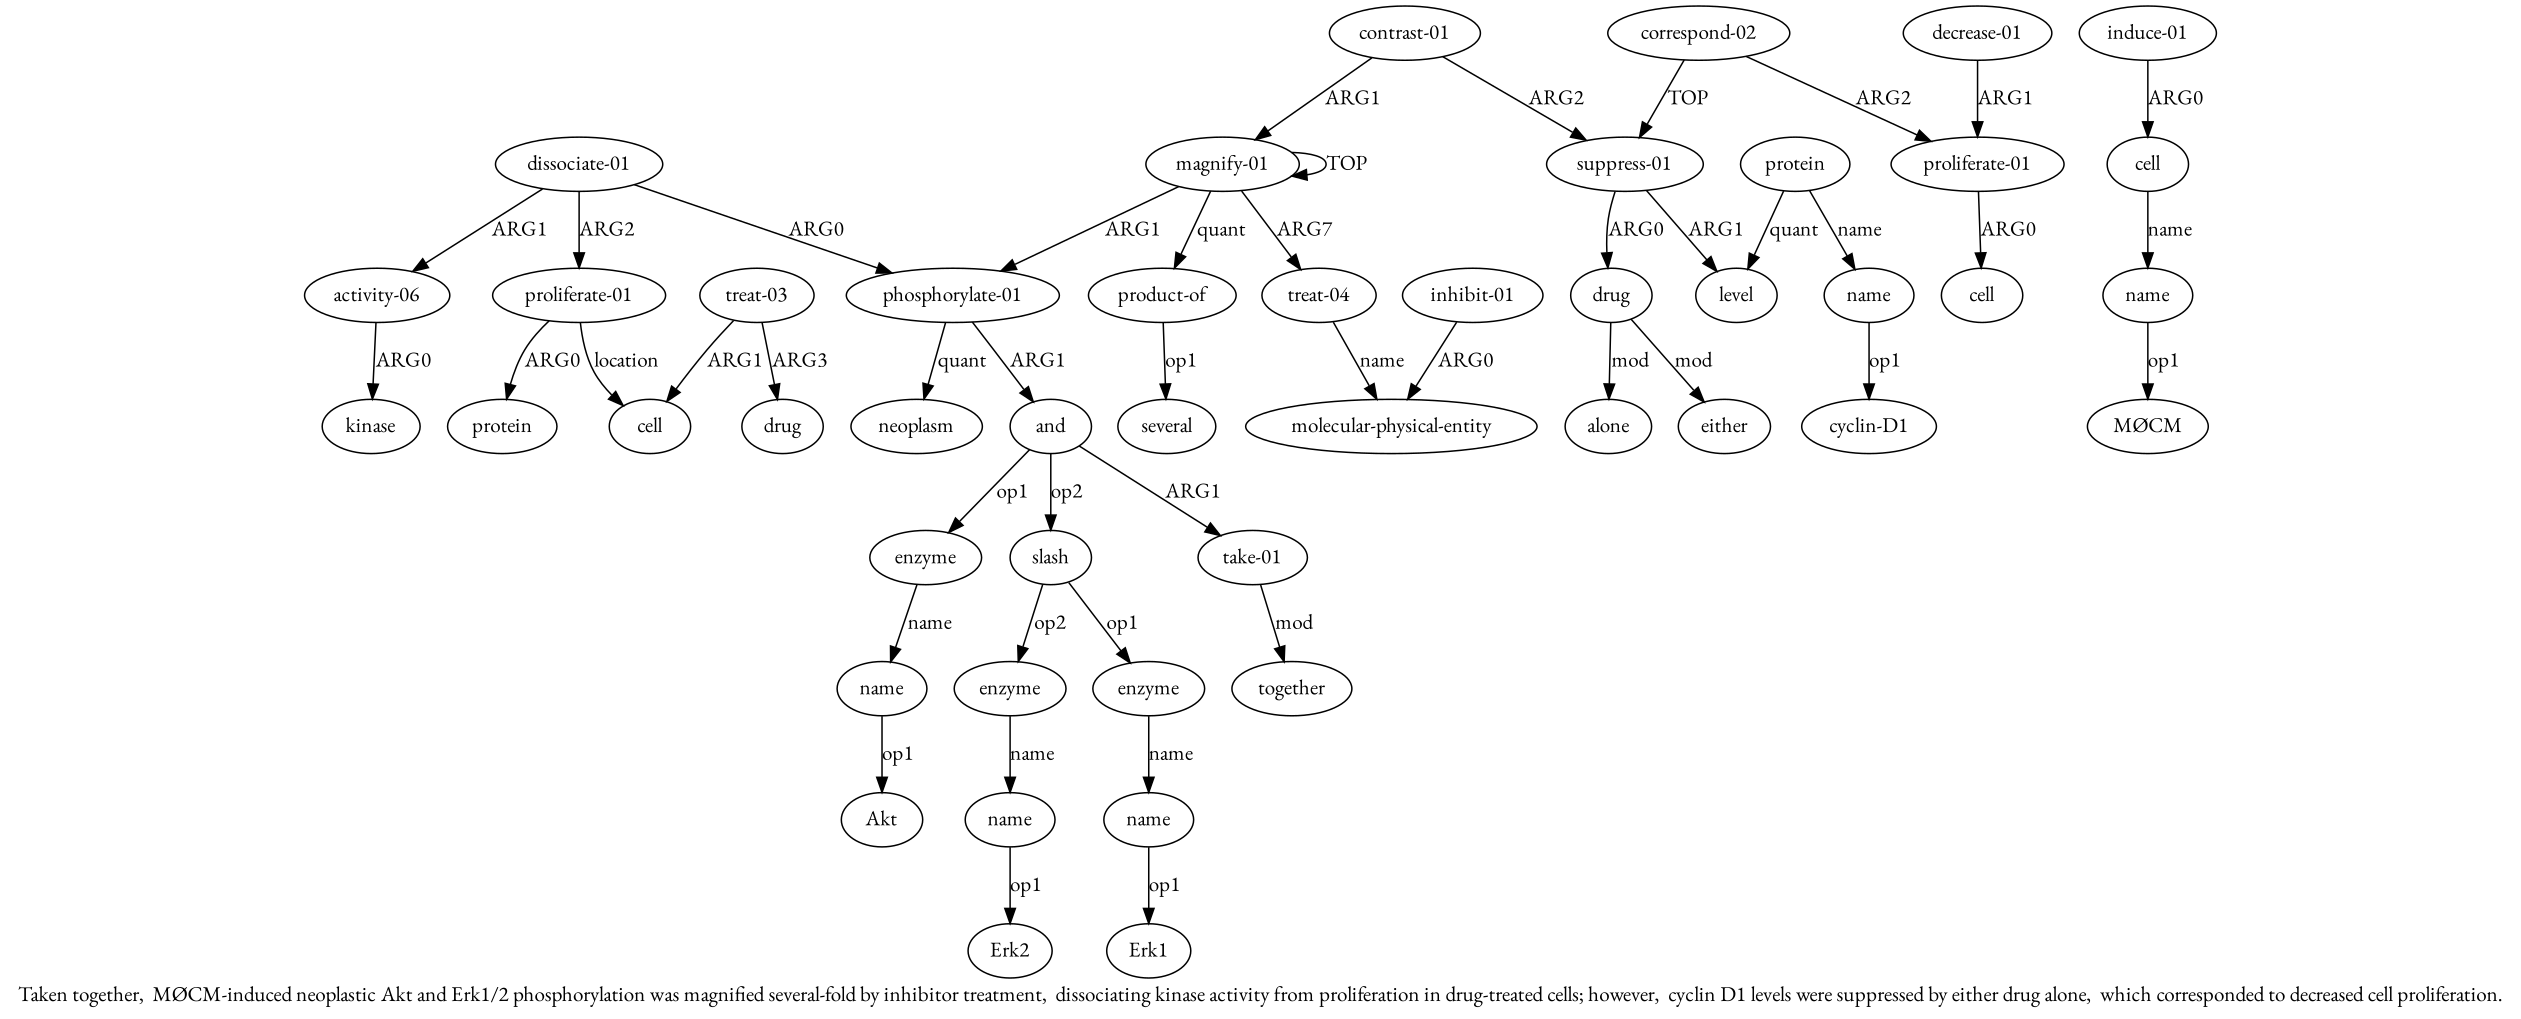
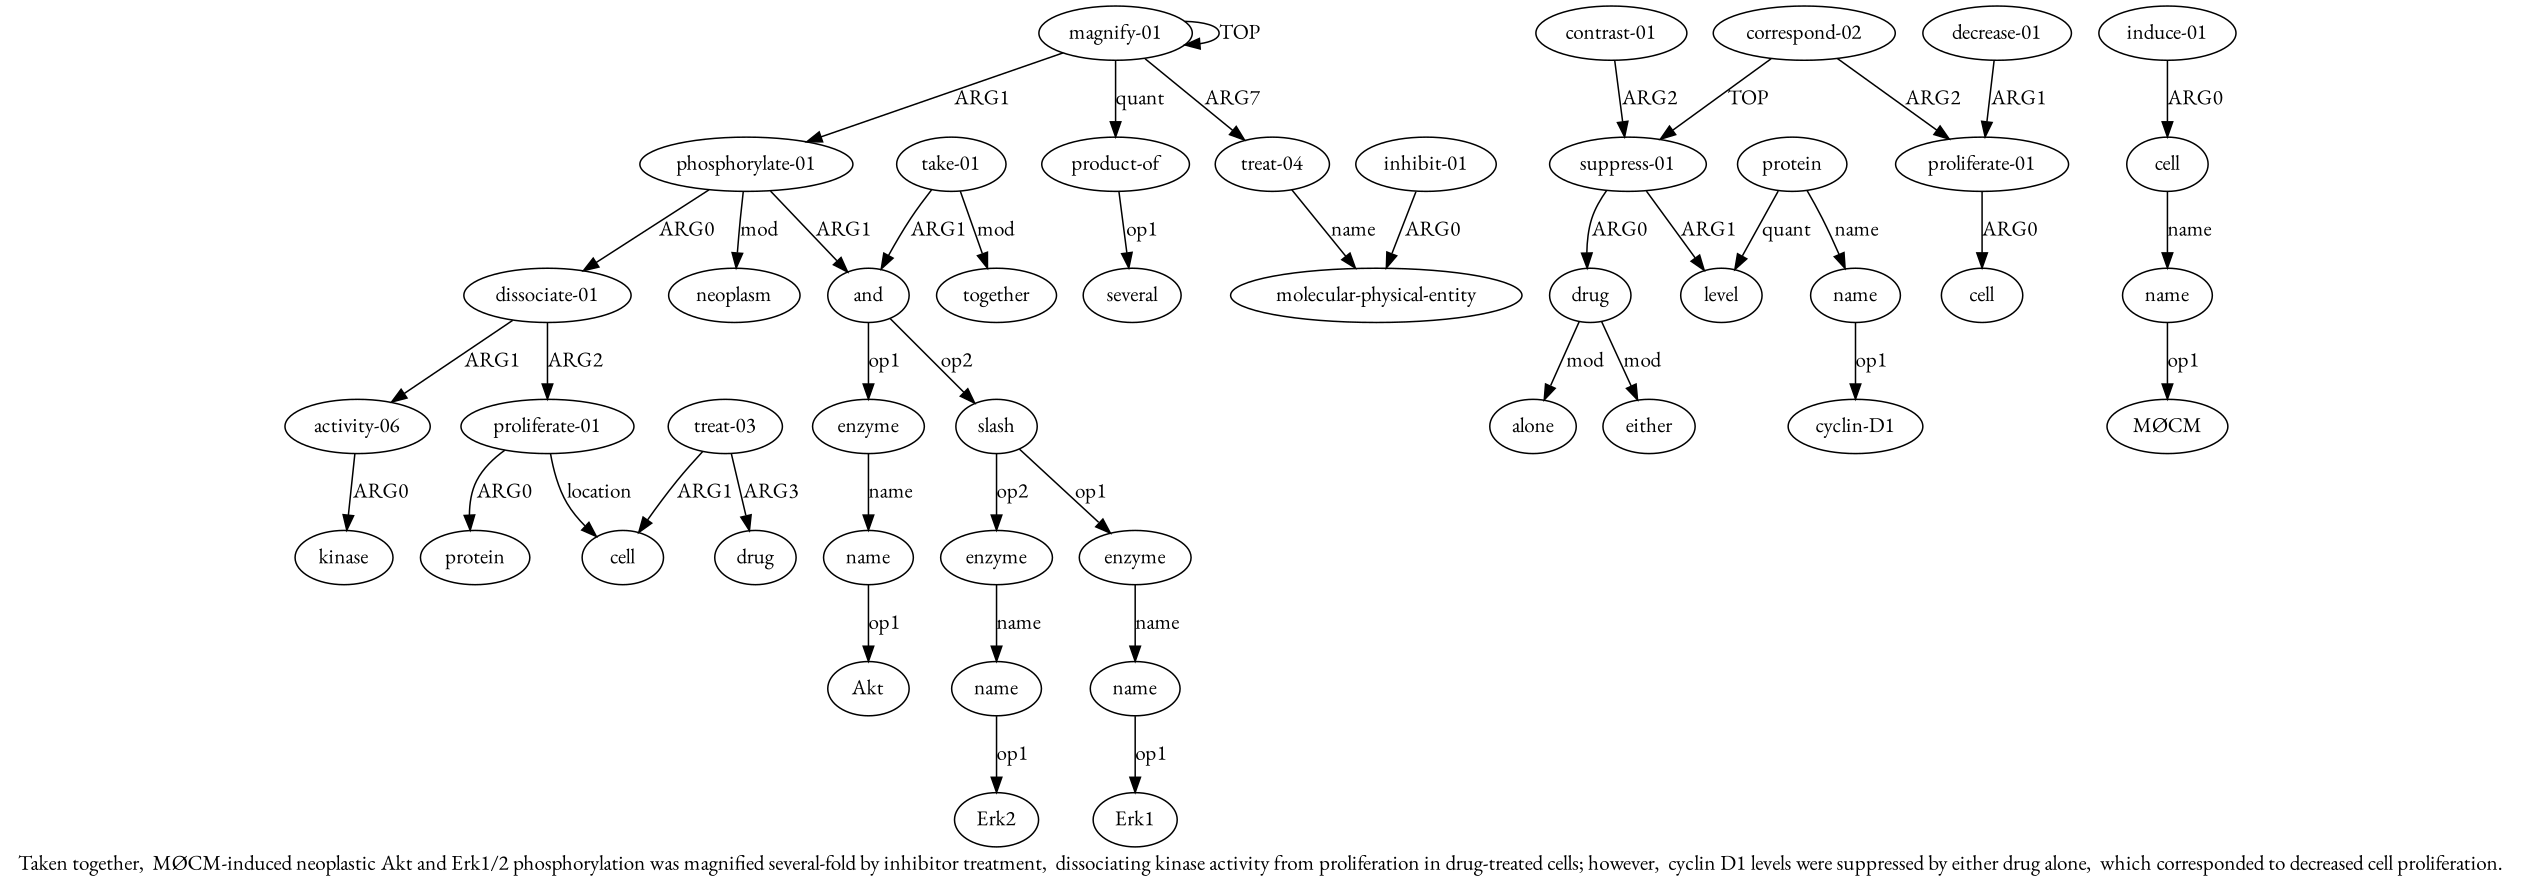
(1320, 94) -> none
(756, 226) -> (653, 226)
(963, 361) -> (759, 230)
(1143, 487) -> (909, 222)
